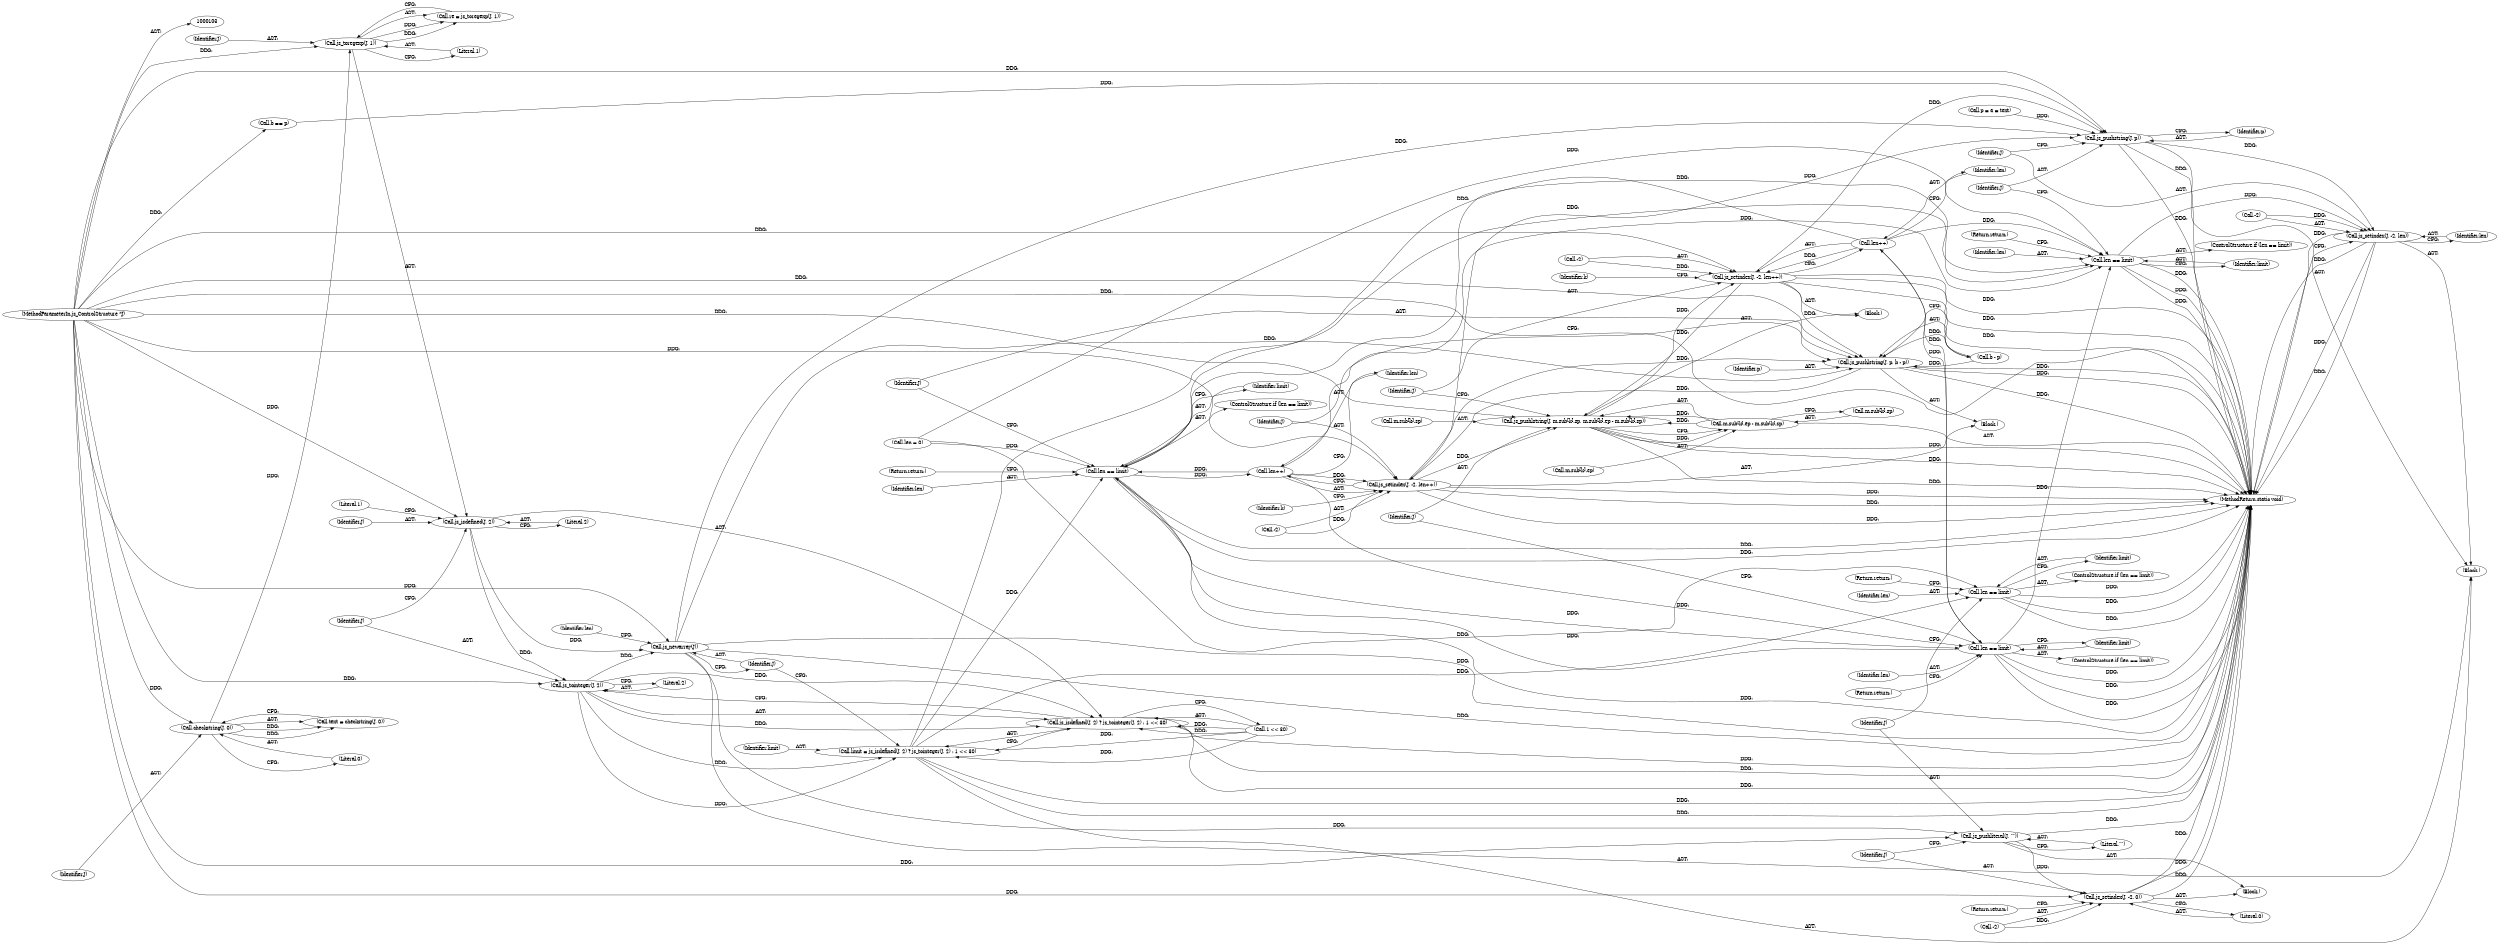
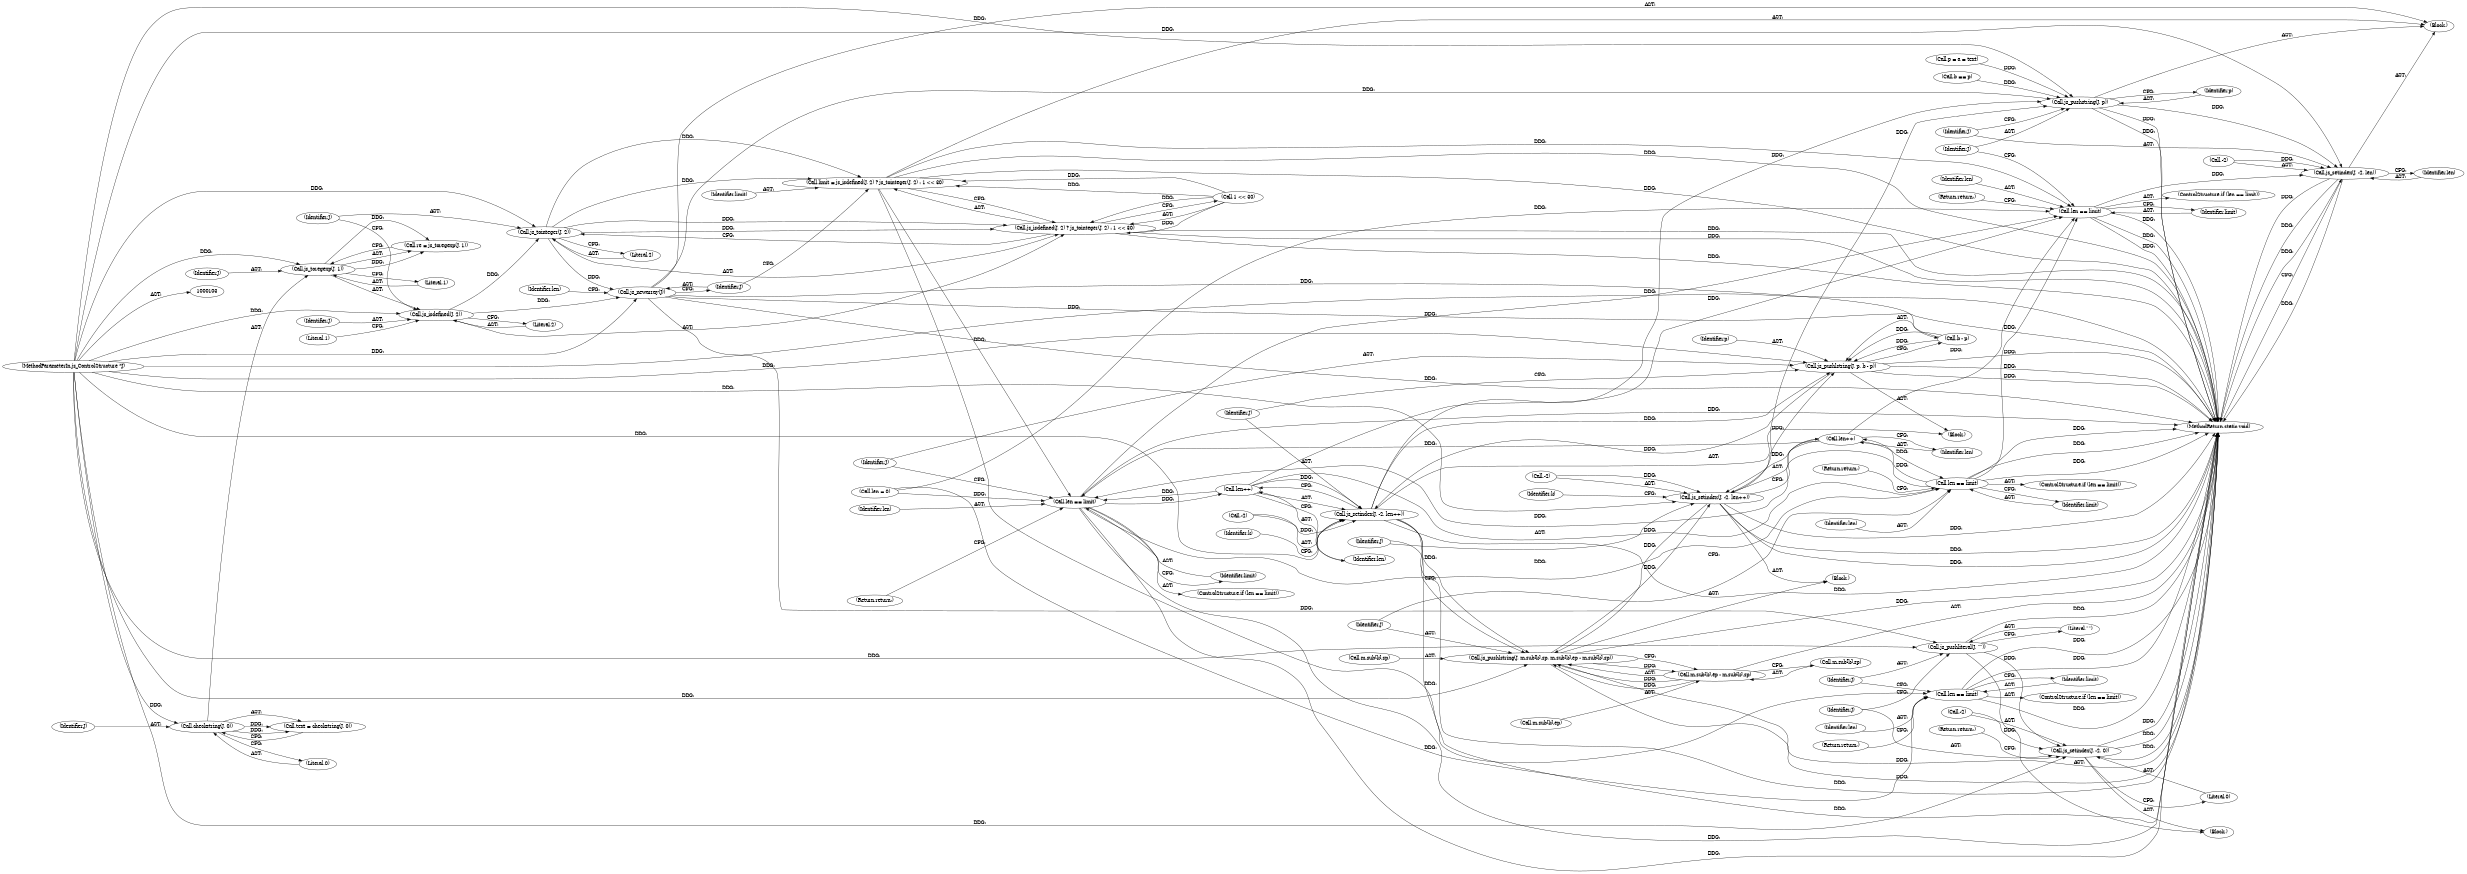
(165, 214) -> (1117, 32)
(1179, 343) -> (1311, 284)
(274, 476) -> (257, 328)
